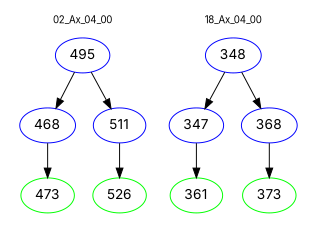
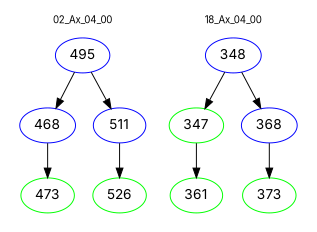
(196, 125) -> (196, 125)
